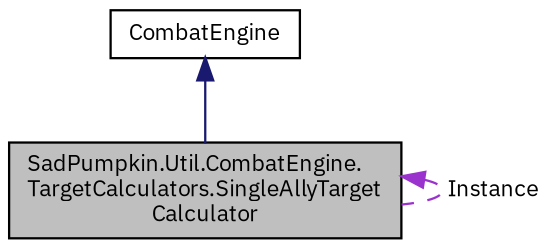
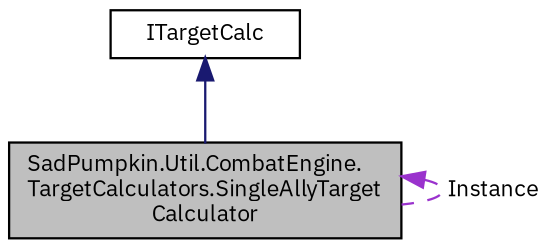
(205, 34) -> (205, 34)
